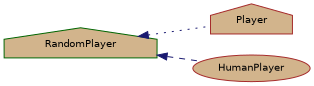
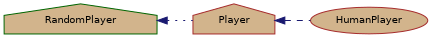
(184, 59) -> (298, 21)
